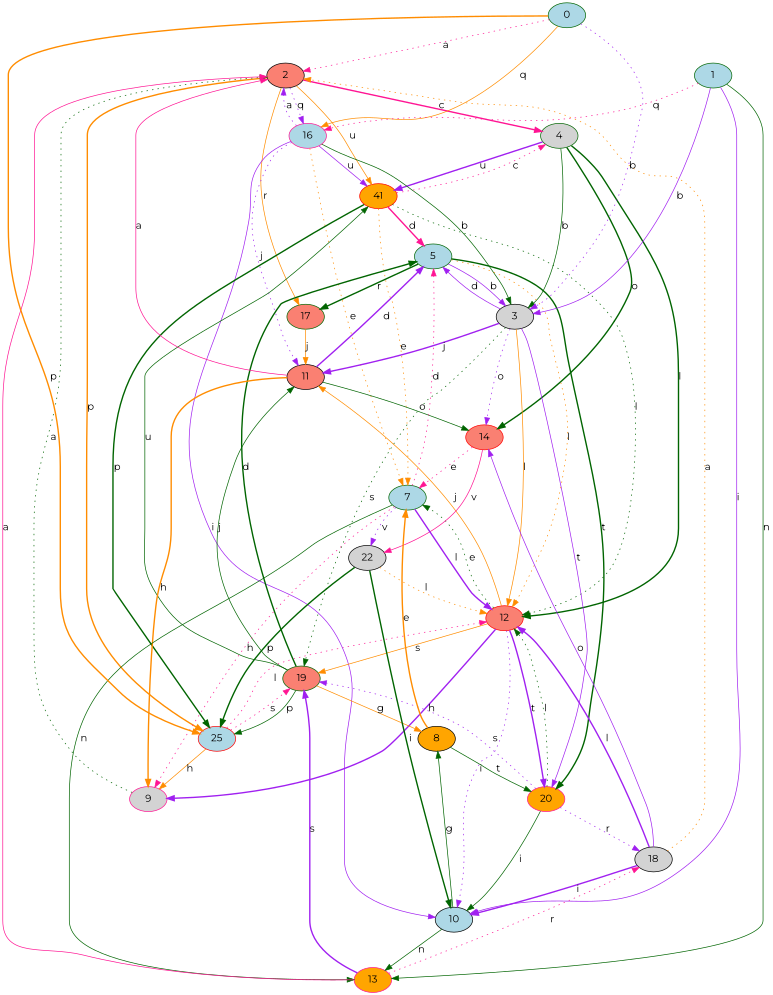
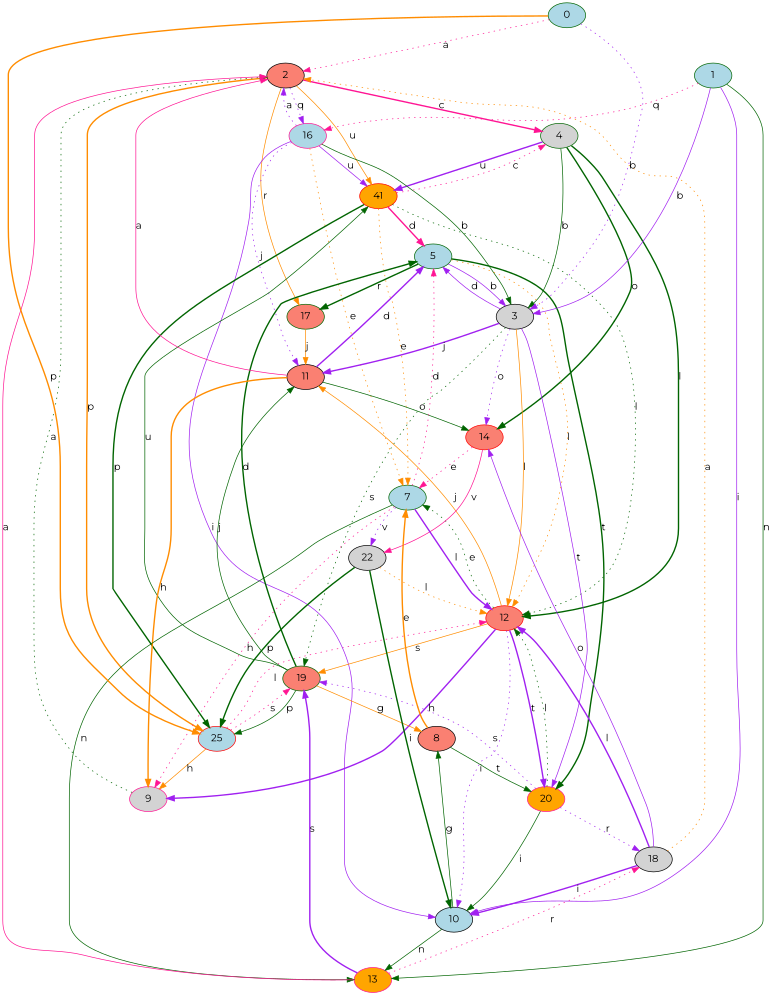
(456, 107) -> none
(437, 739) -> (437, 739)
